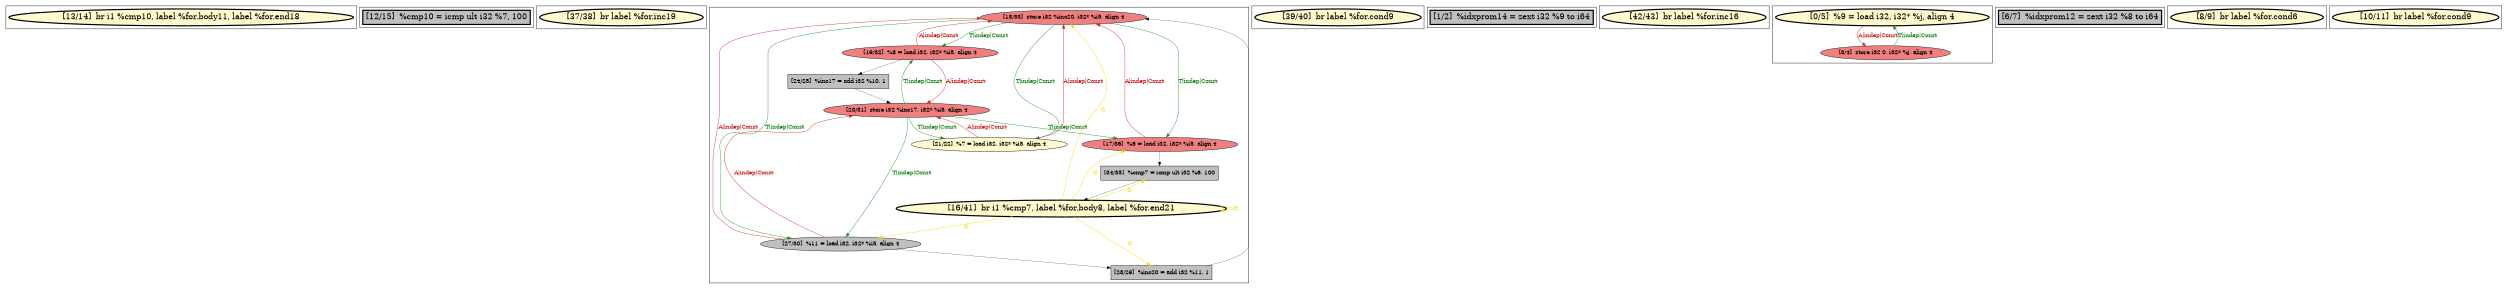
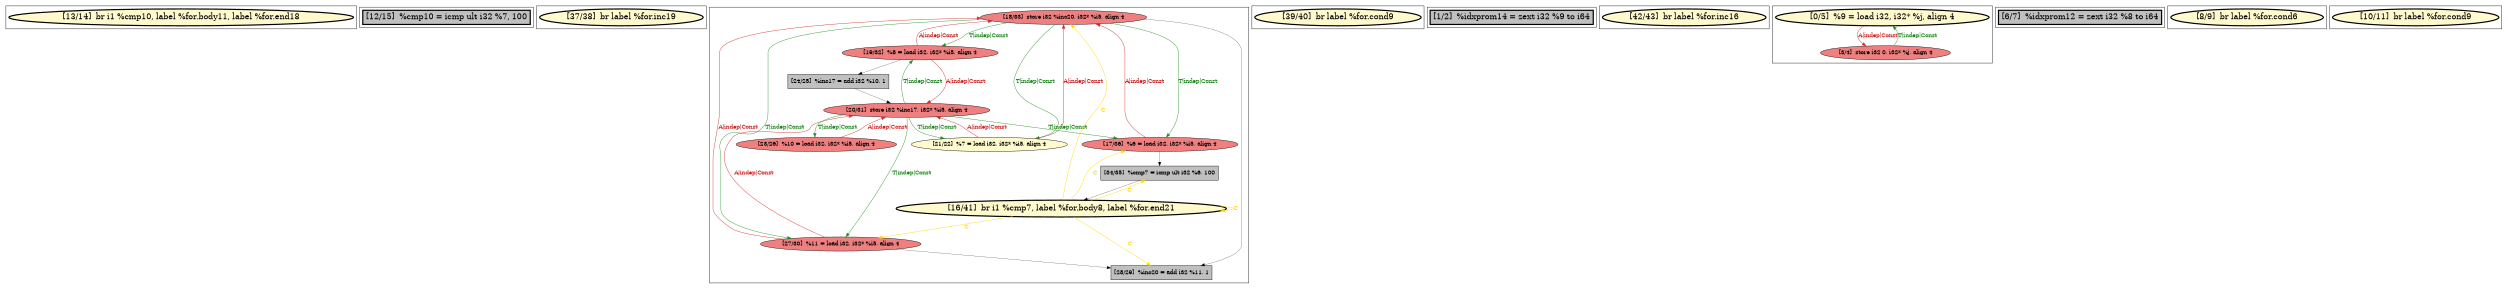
(1242, 40) -> (1242, 116)
none -> (816, 144)
(841, 244) -> (841, 244)
